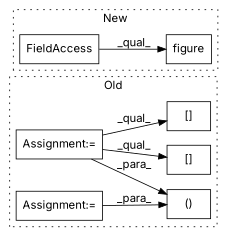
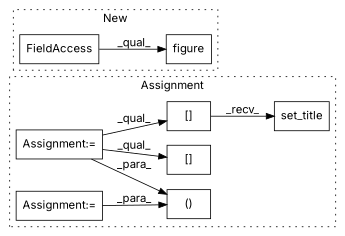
(113, 86) -> (173, 86)
none -> (302, 116)
